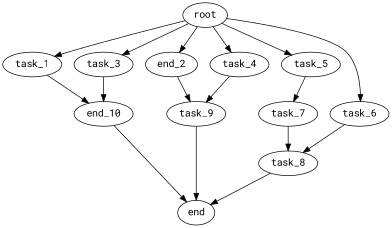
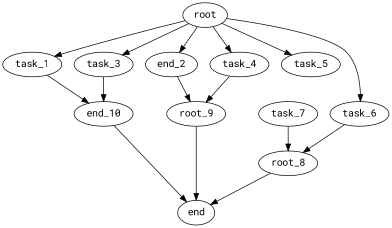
(301, 86) -> none
(196, 114) -> (196, 114)
(288, 163) -> (288, 163)
